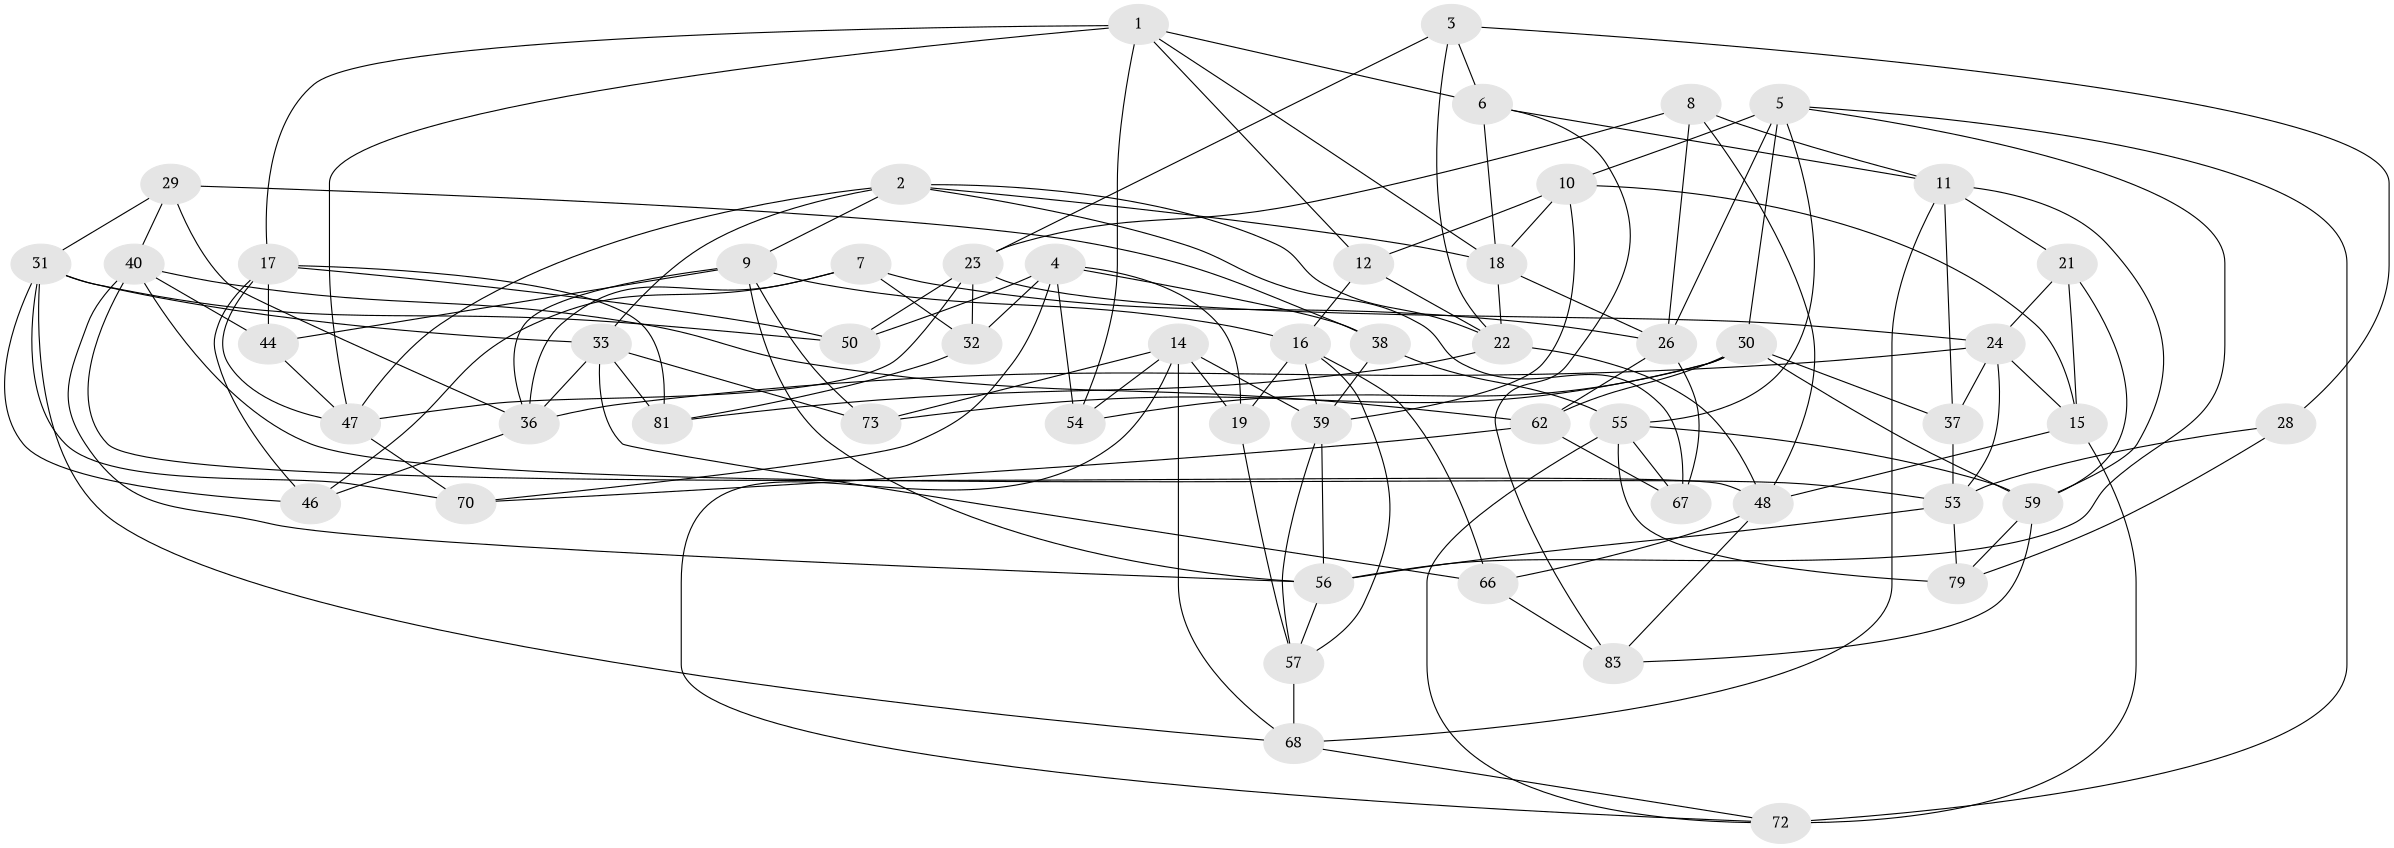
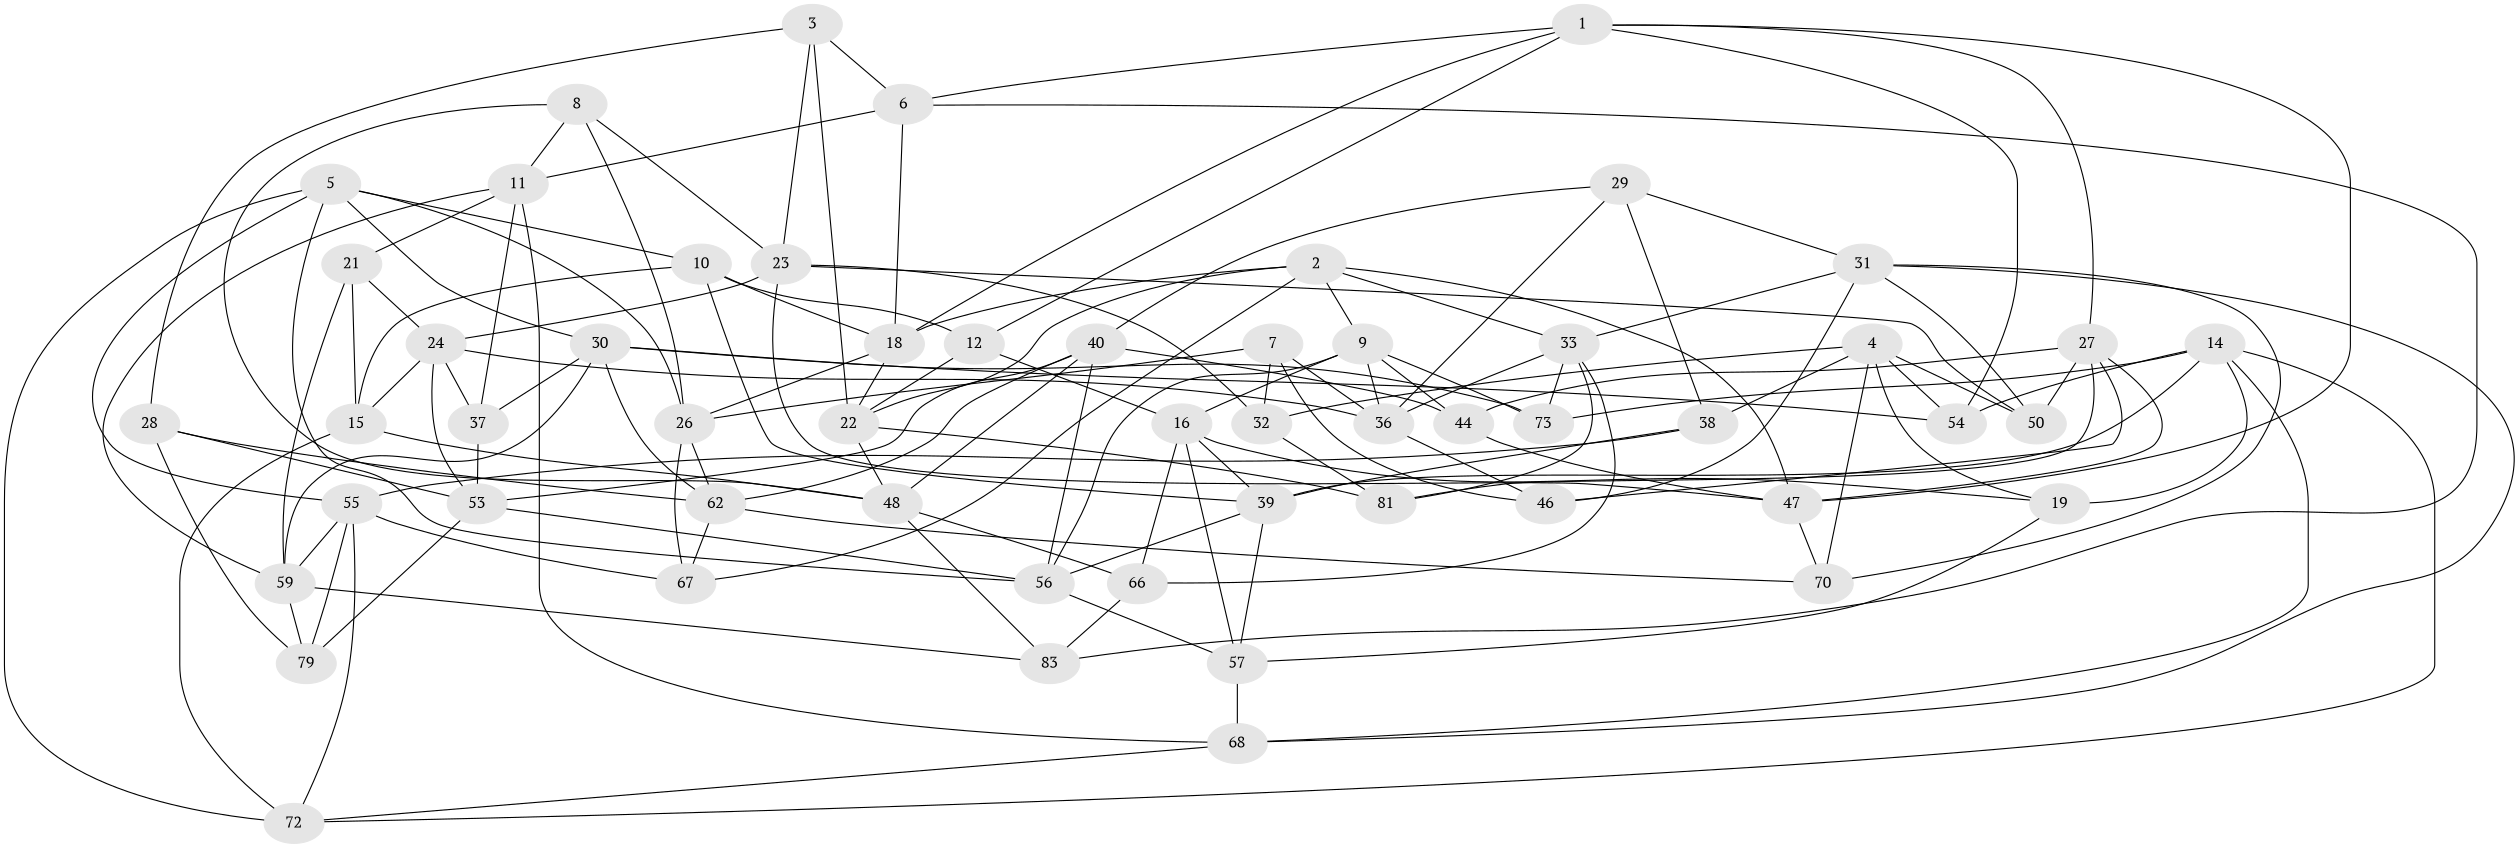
(268, 264) -> (2087, 344)
none -> (317, 456)
